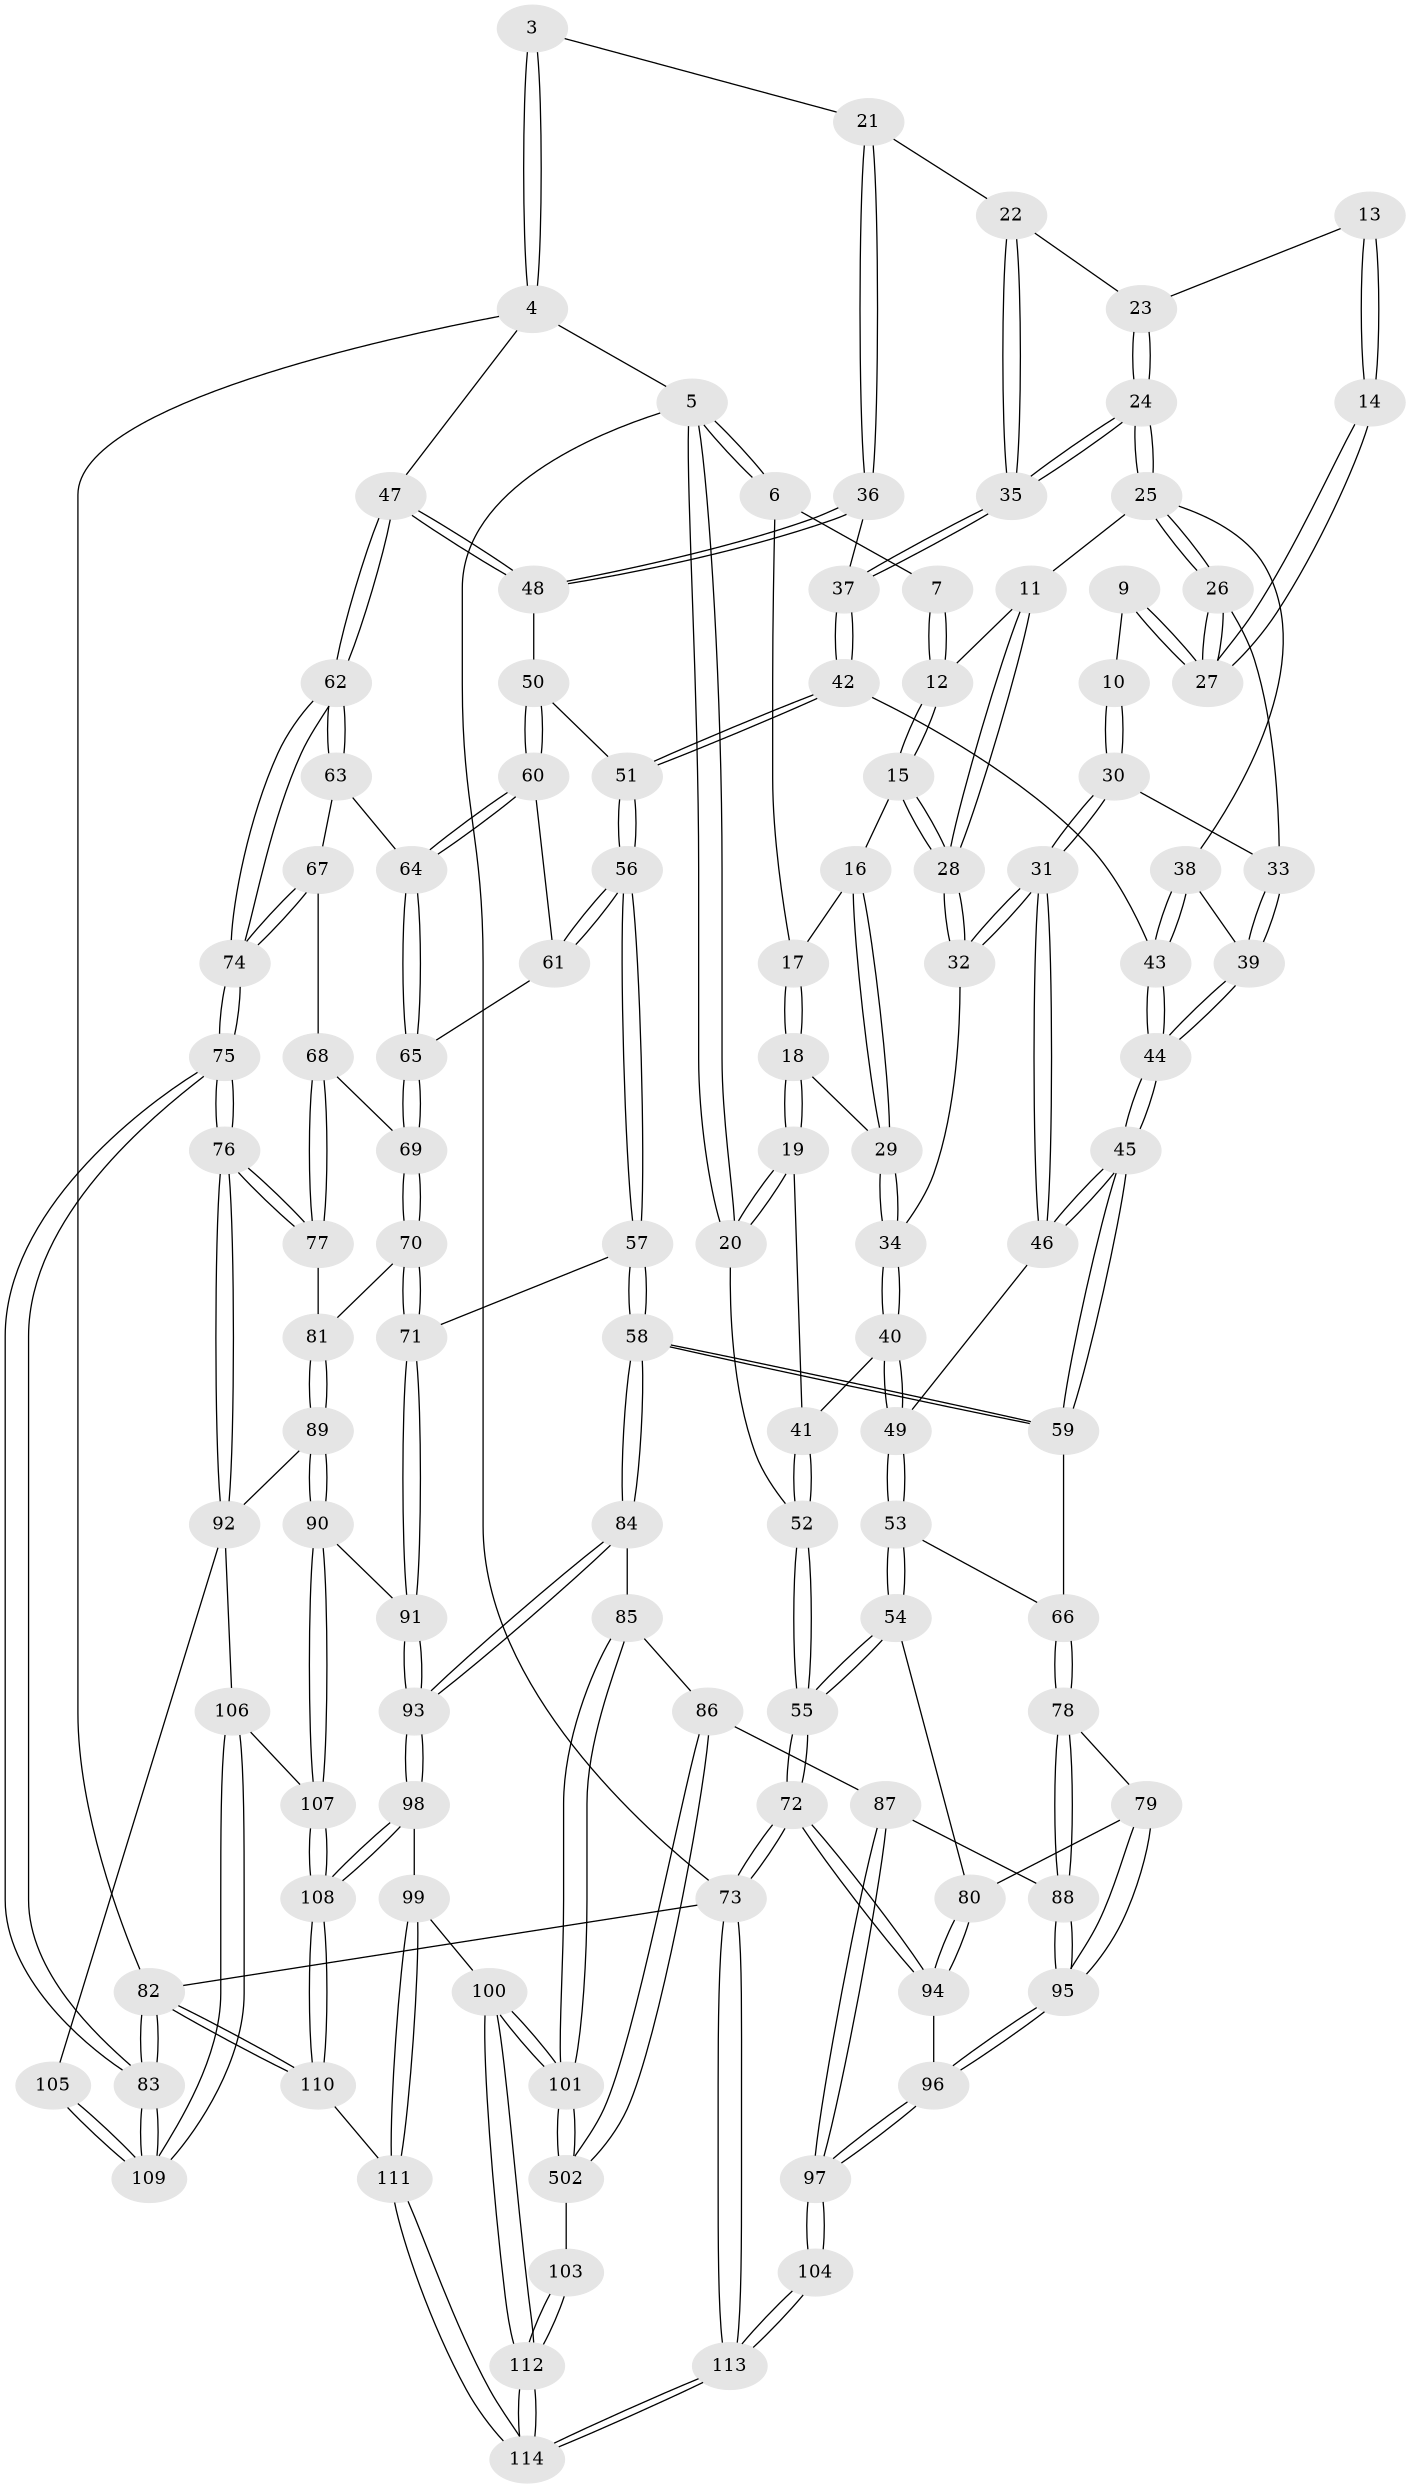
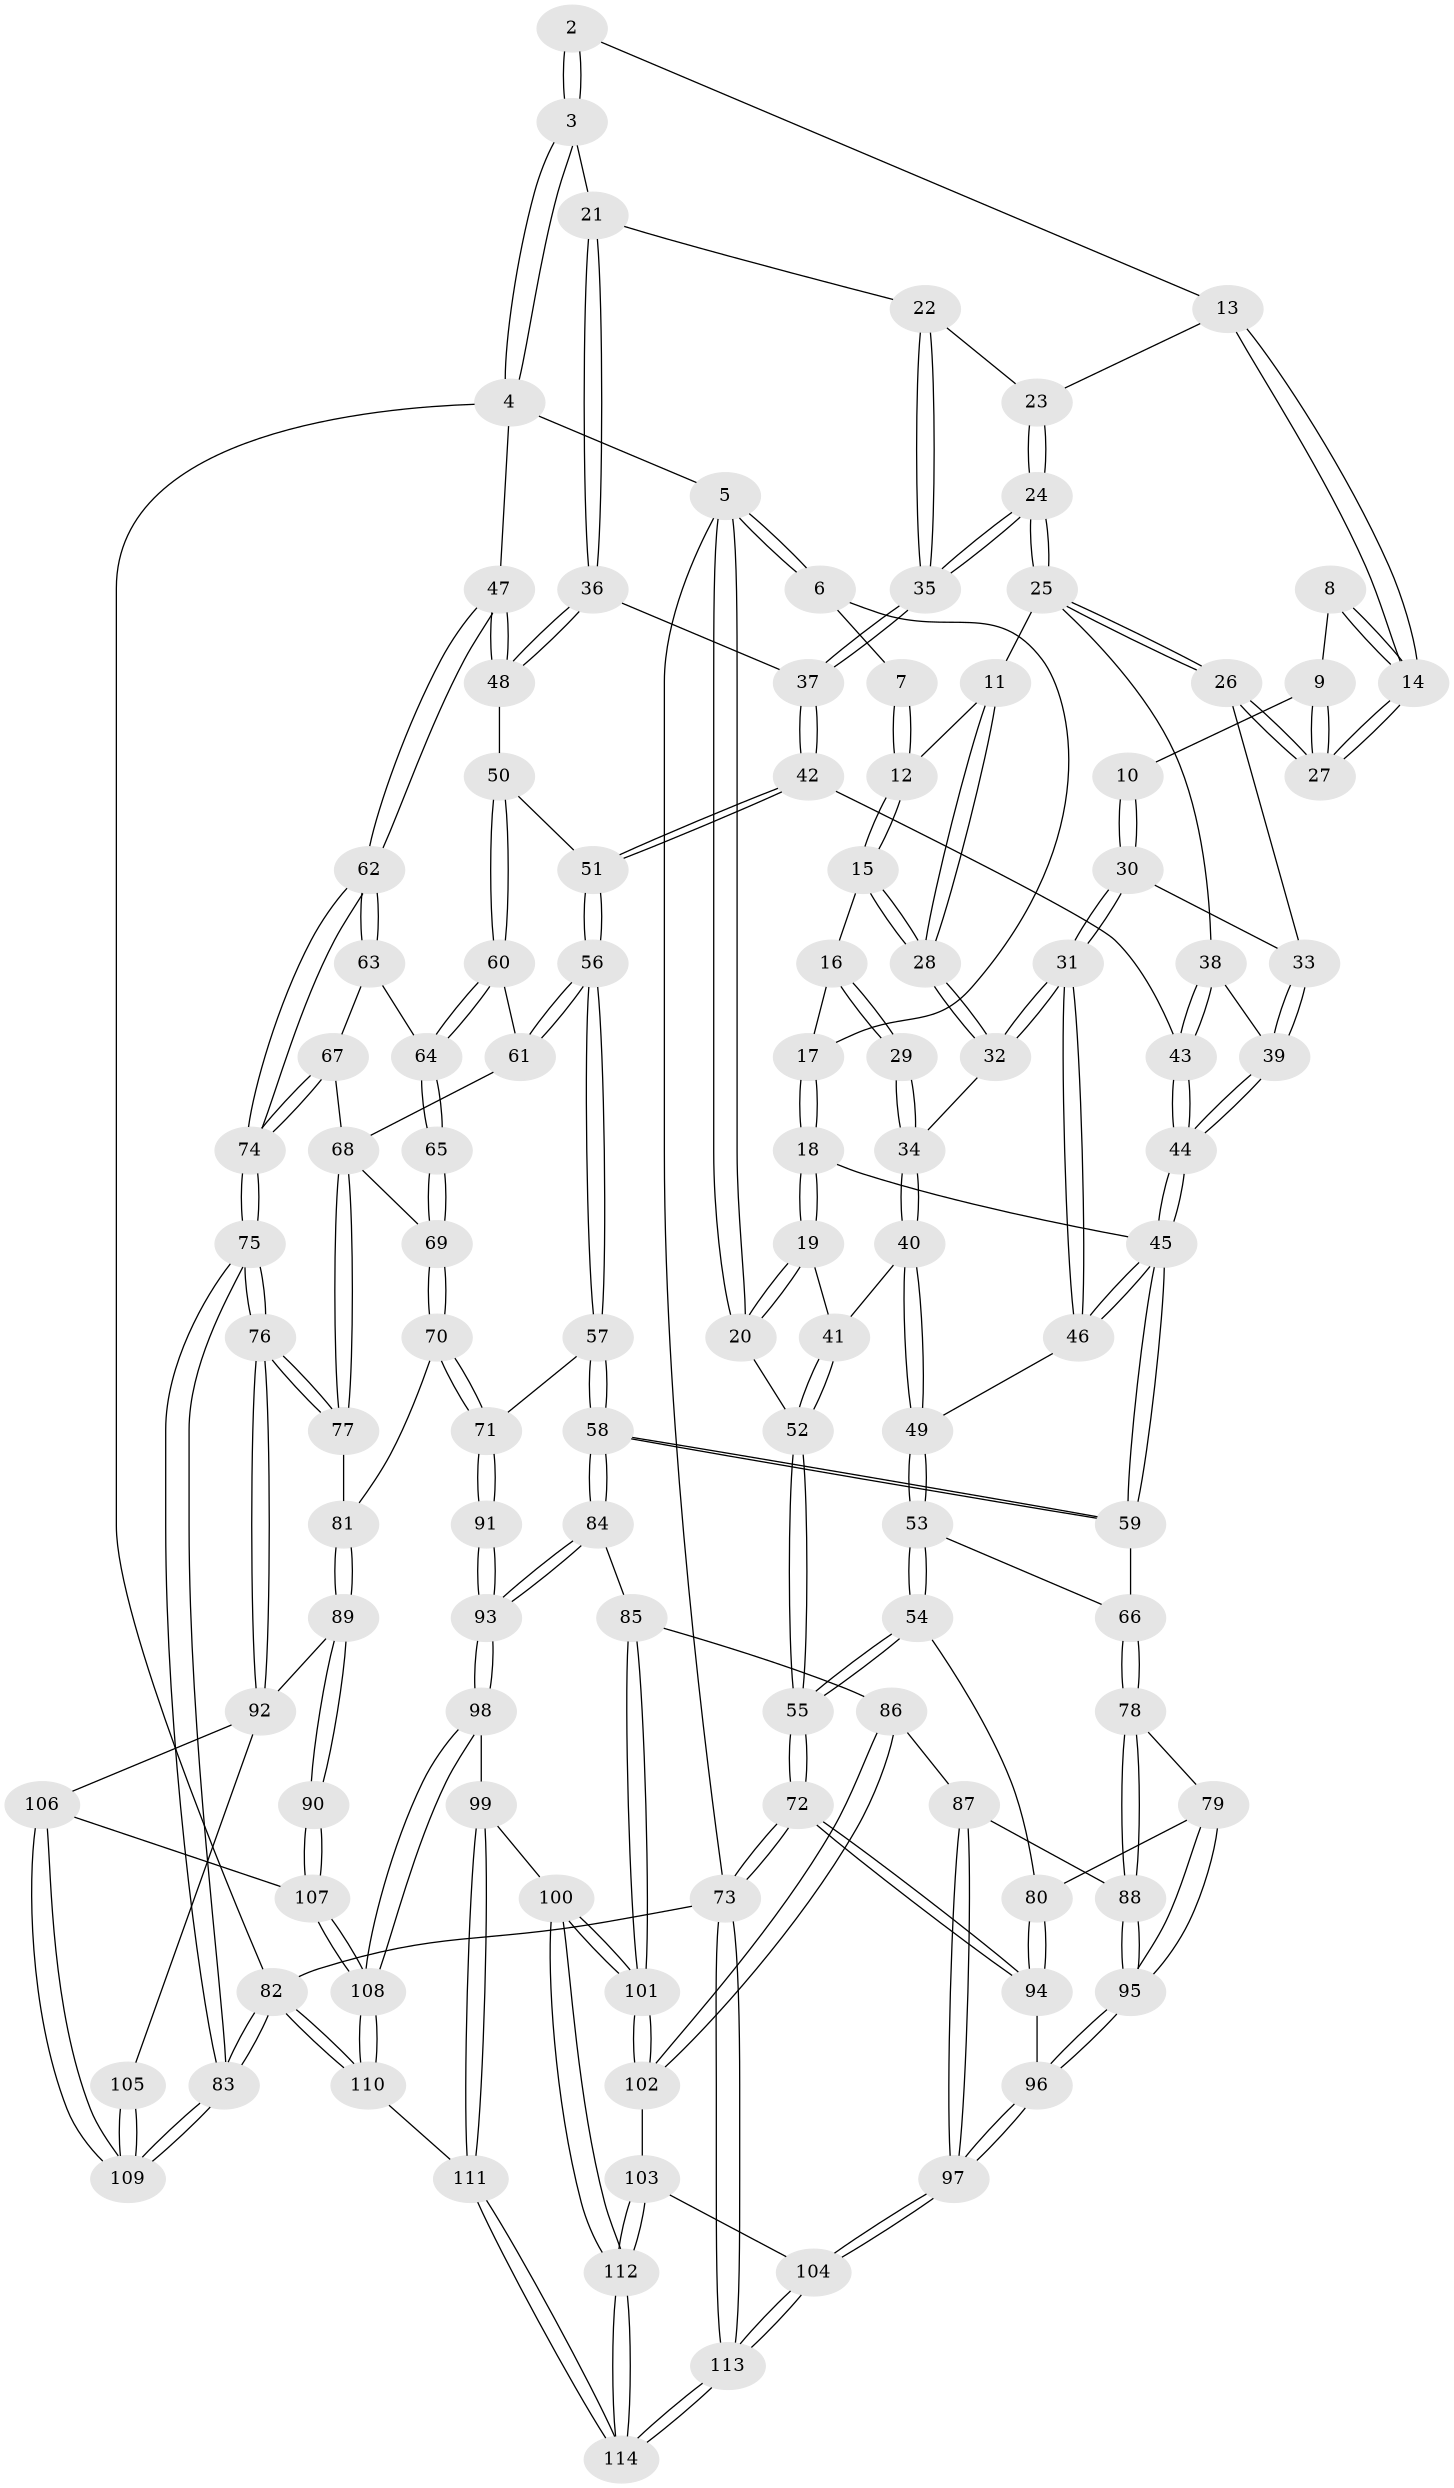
none -> (572, 29)
none -> (1331, 590)
(492, 1004) -> (432, 1104)
(840, 1104) -> (981, 1206)
(365, 1571) -> none
(566, 2179) -> (642, 2086)
none -> (728, 2226)
